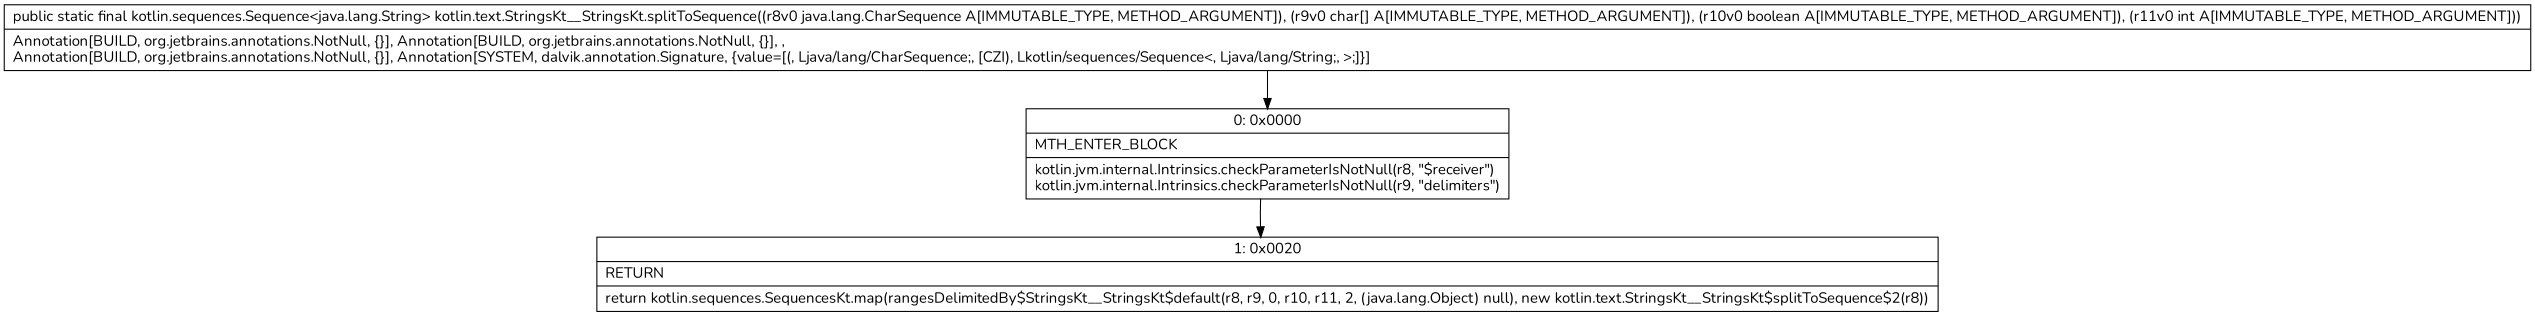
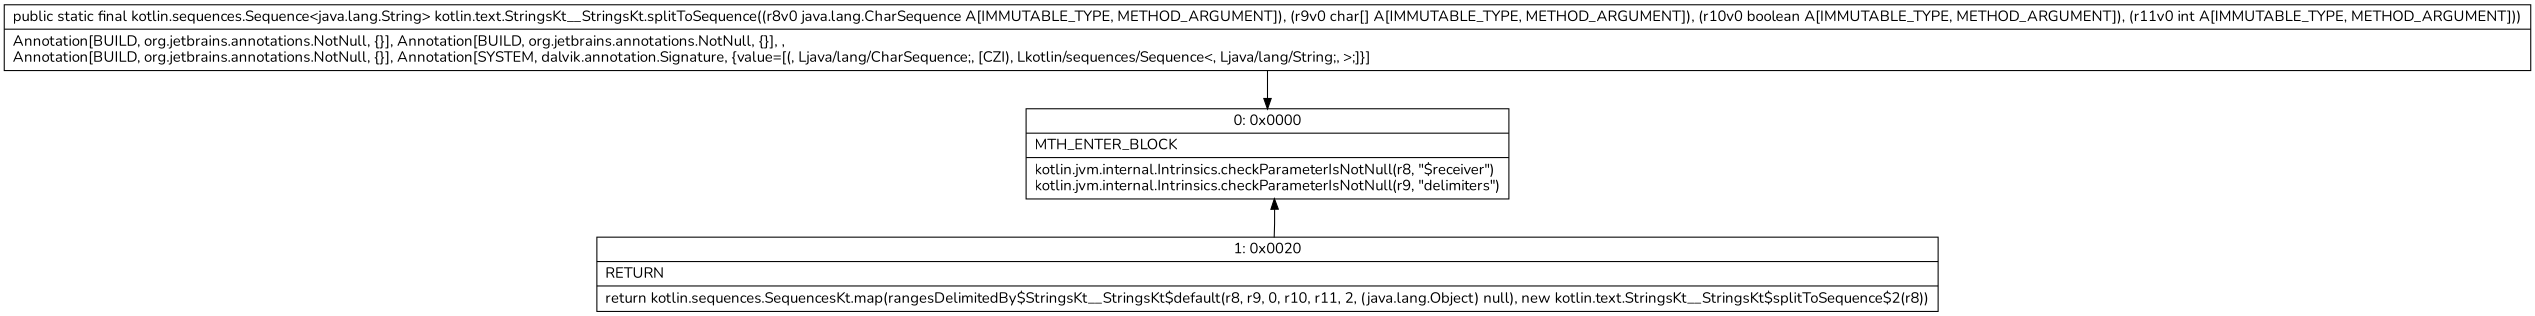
(1260, 213) -> (1275, 223)
